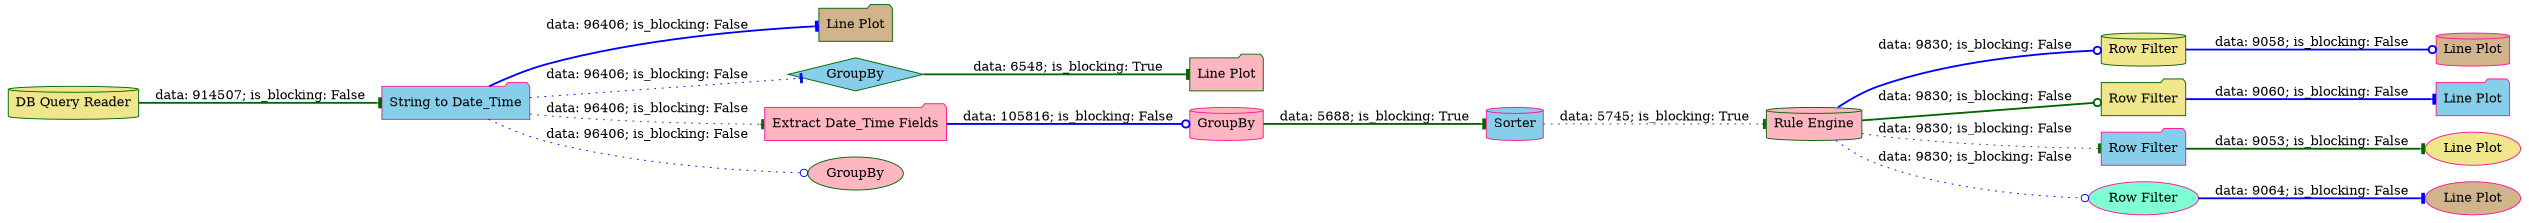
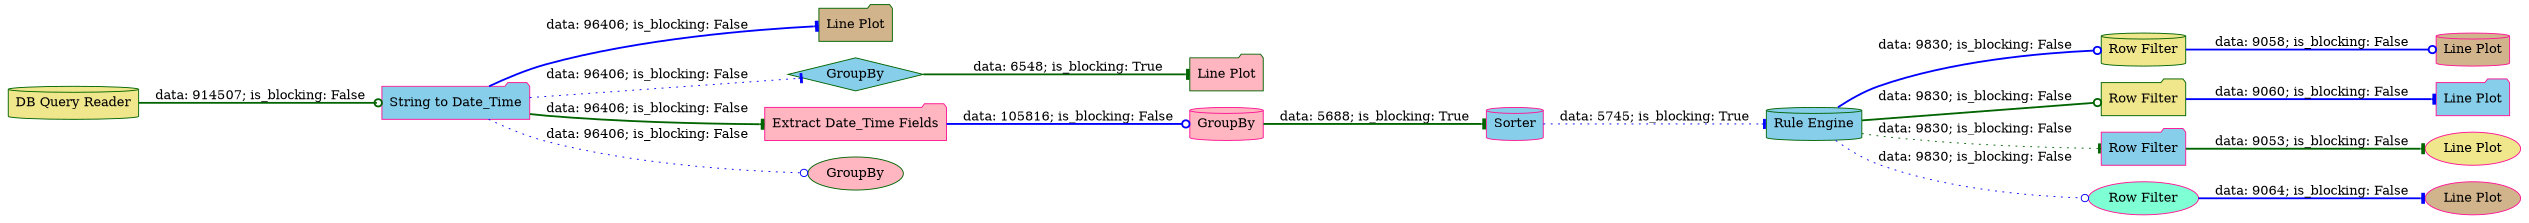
(258, 103) -> (258, 103)
(645, 122) -> (645, 122)
(1652, 124) -> (1652, 124)
(1814, 124) -> (1814, 124)
